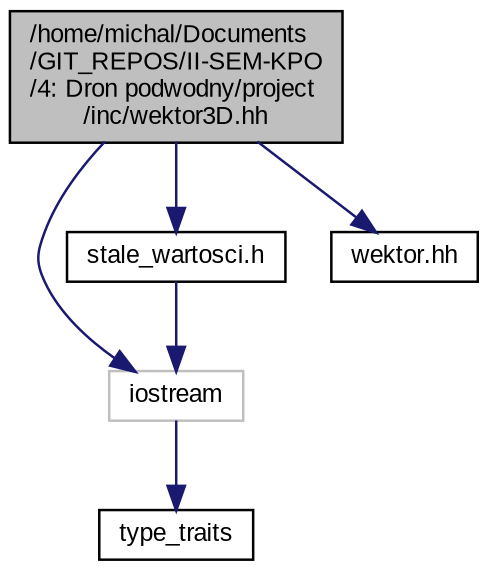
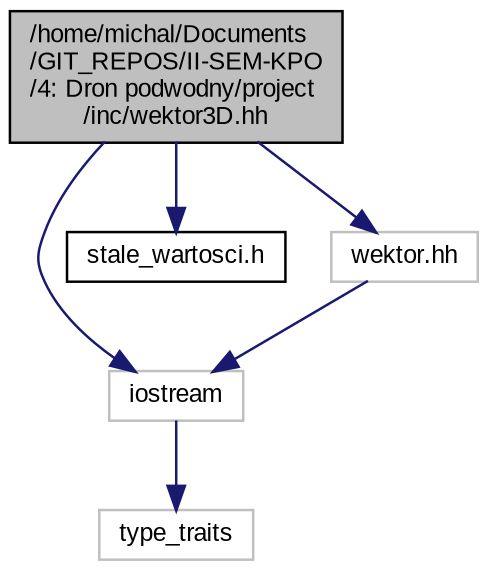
(405, 257) -> (405, 257)
(176, 314) -> (301, 320)
(176, 535) -> (176, 535)
